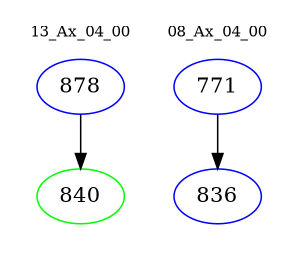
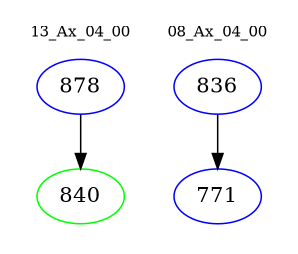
(218, 134) -> (218, 134)
